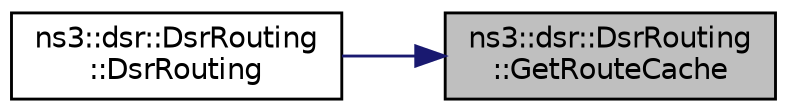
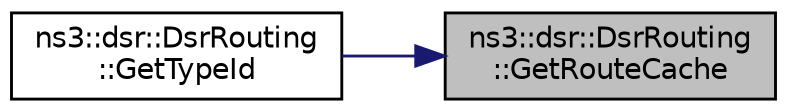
(177, 56) -> (177, 56)
